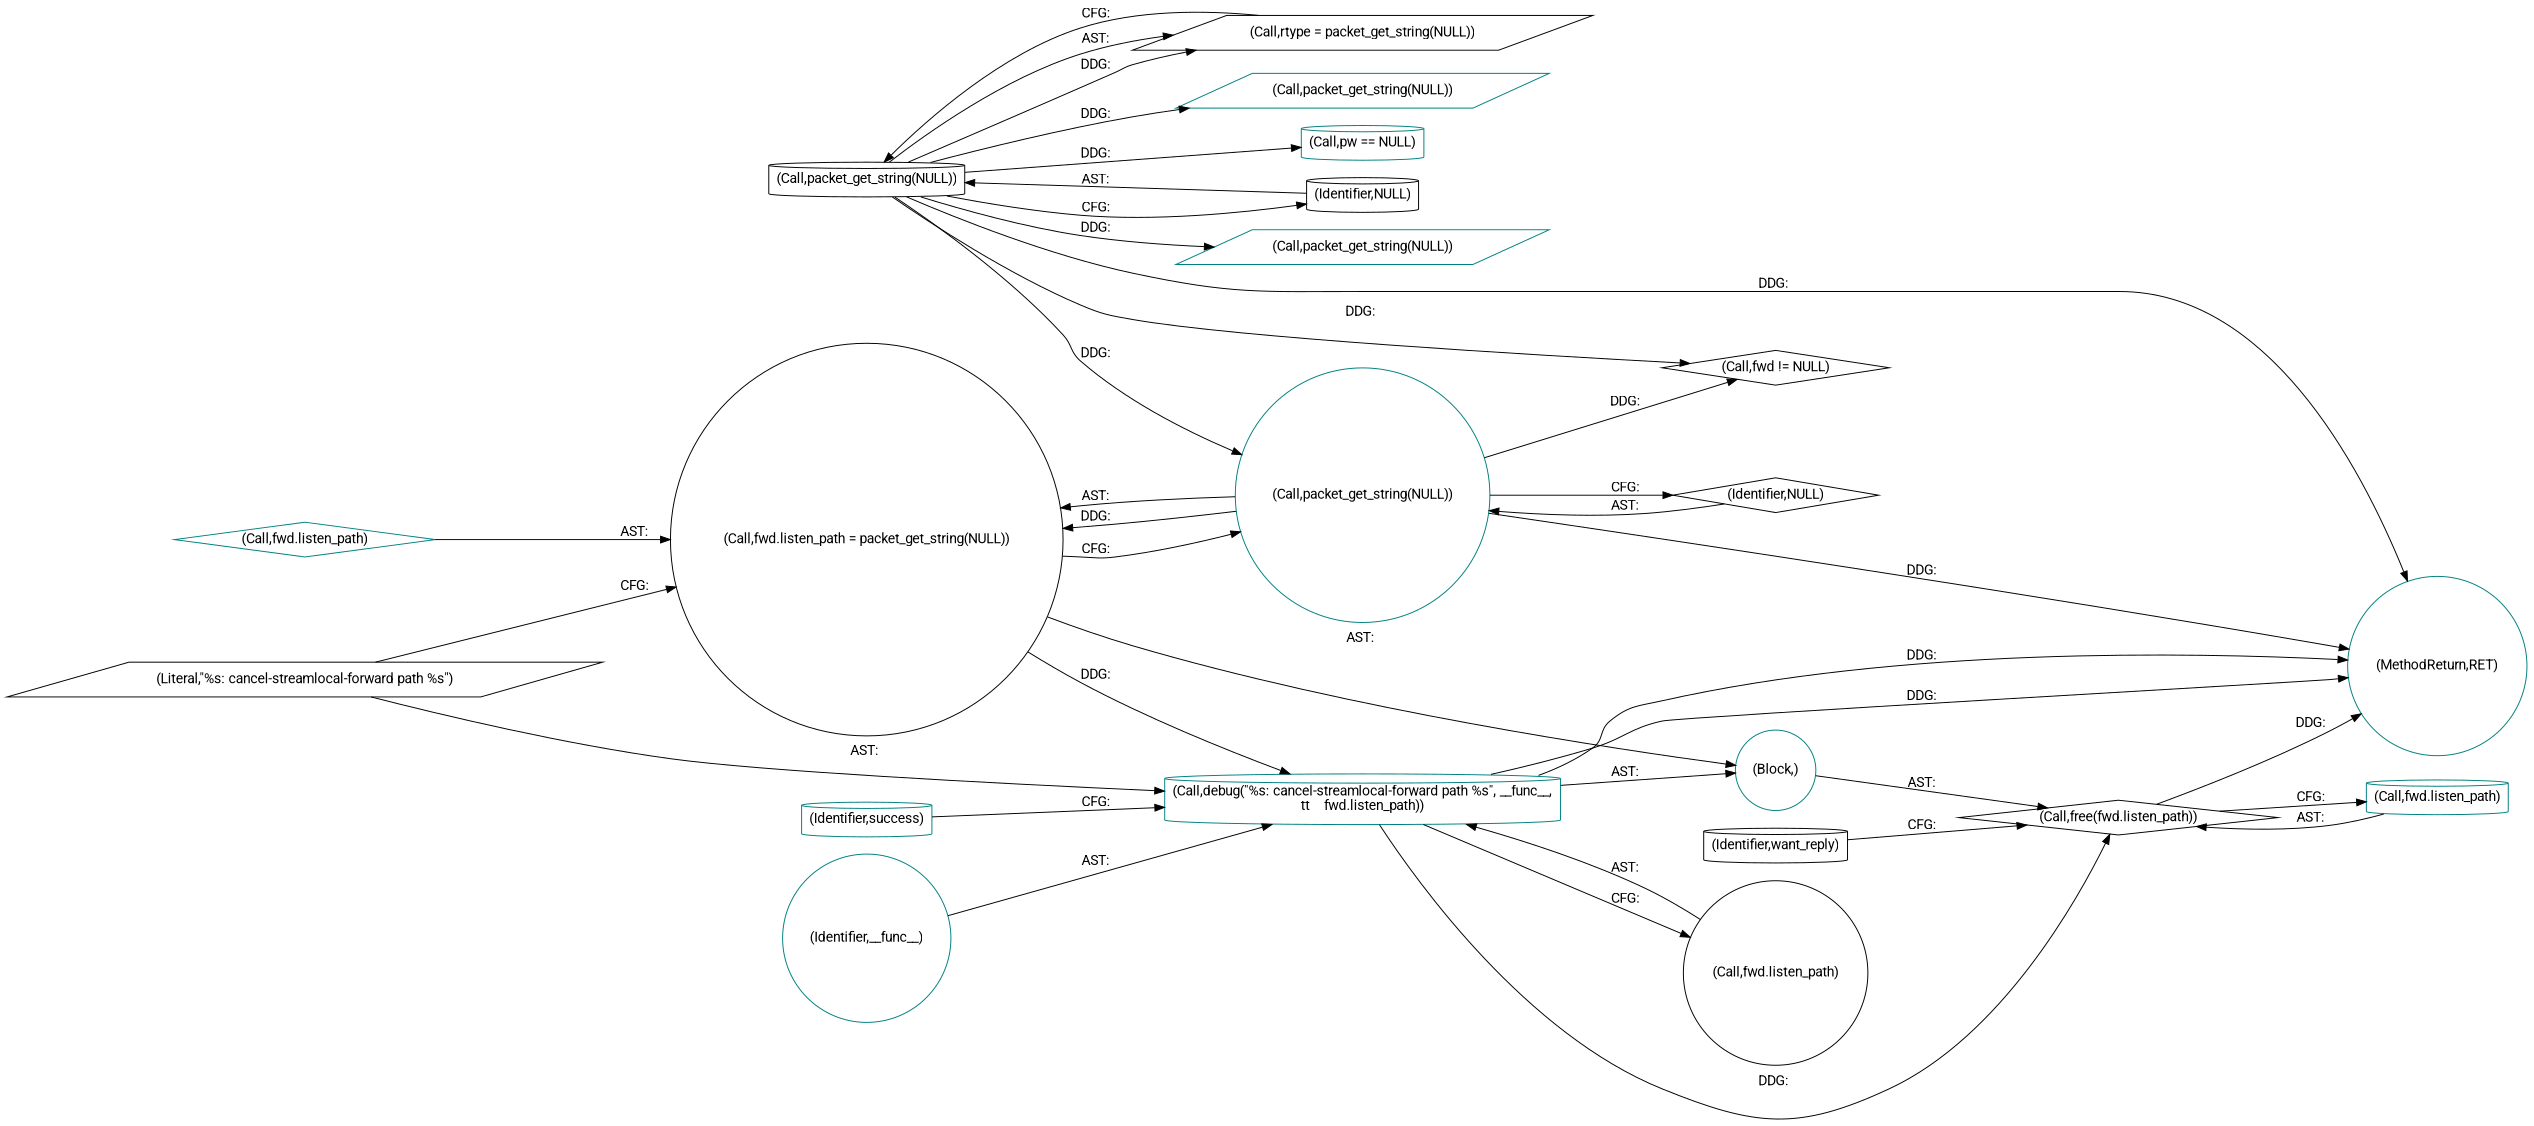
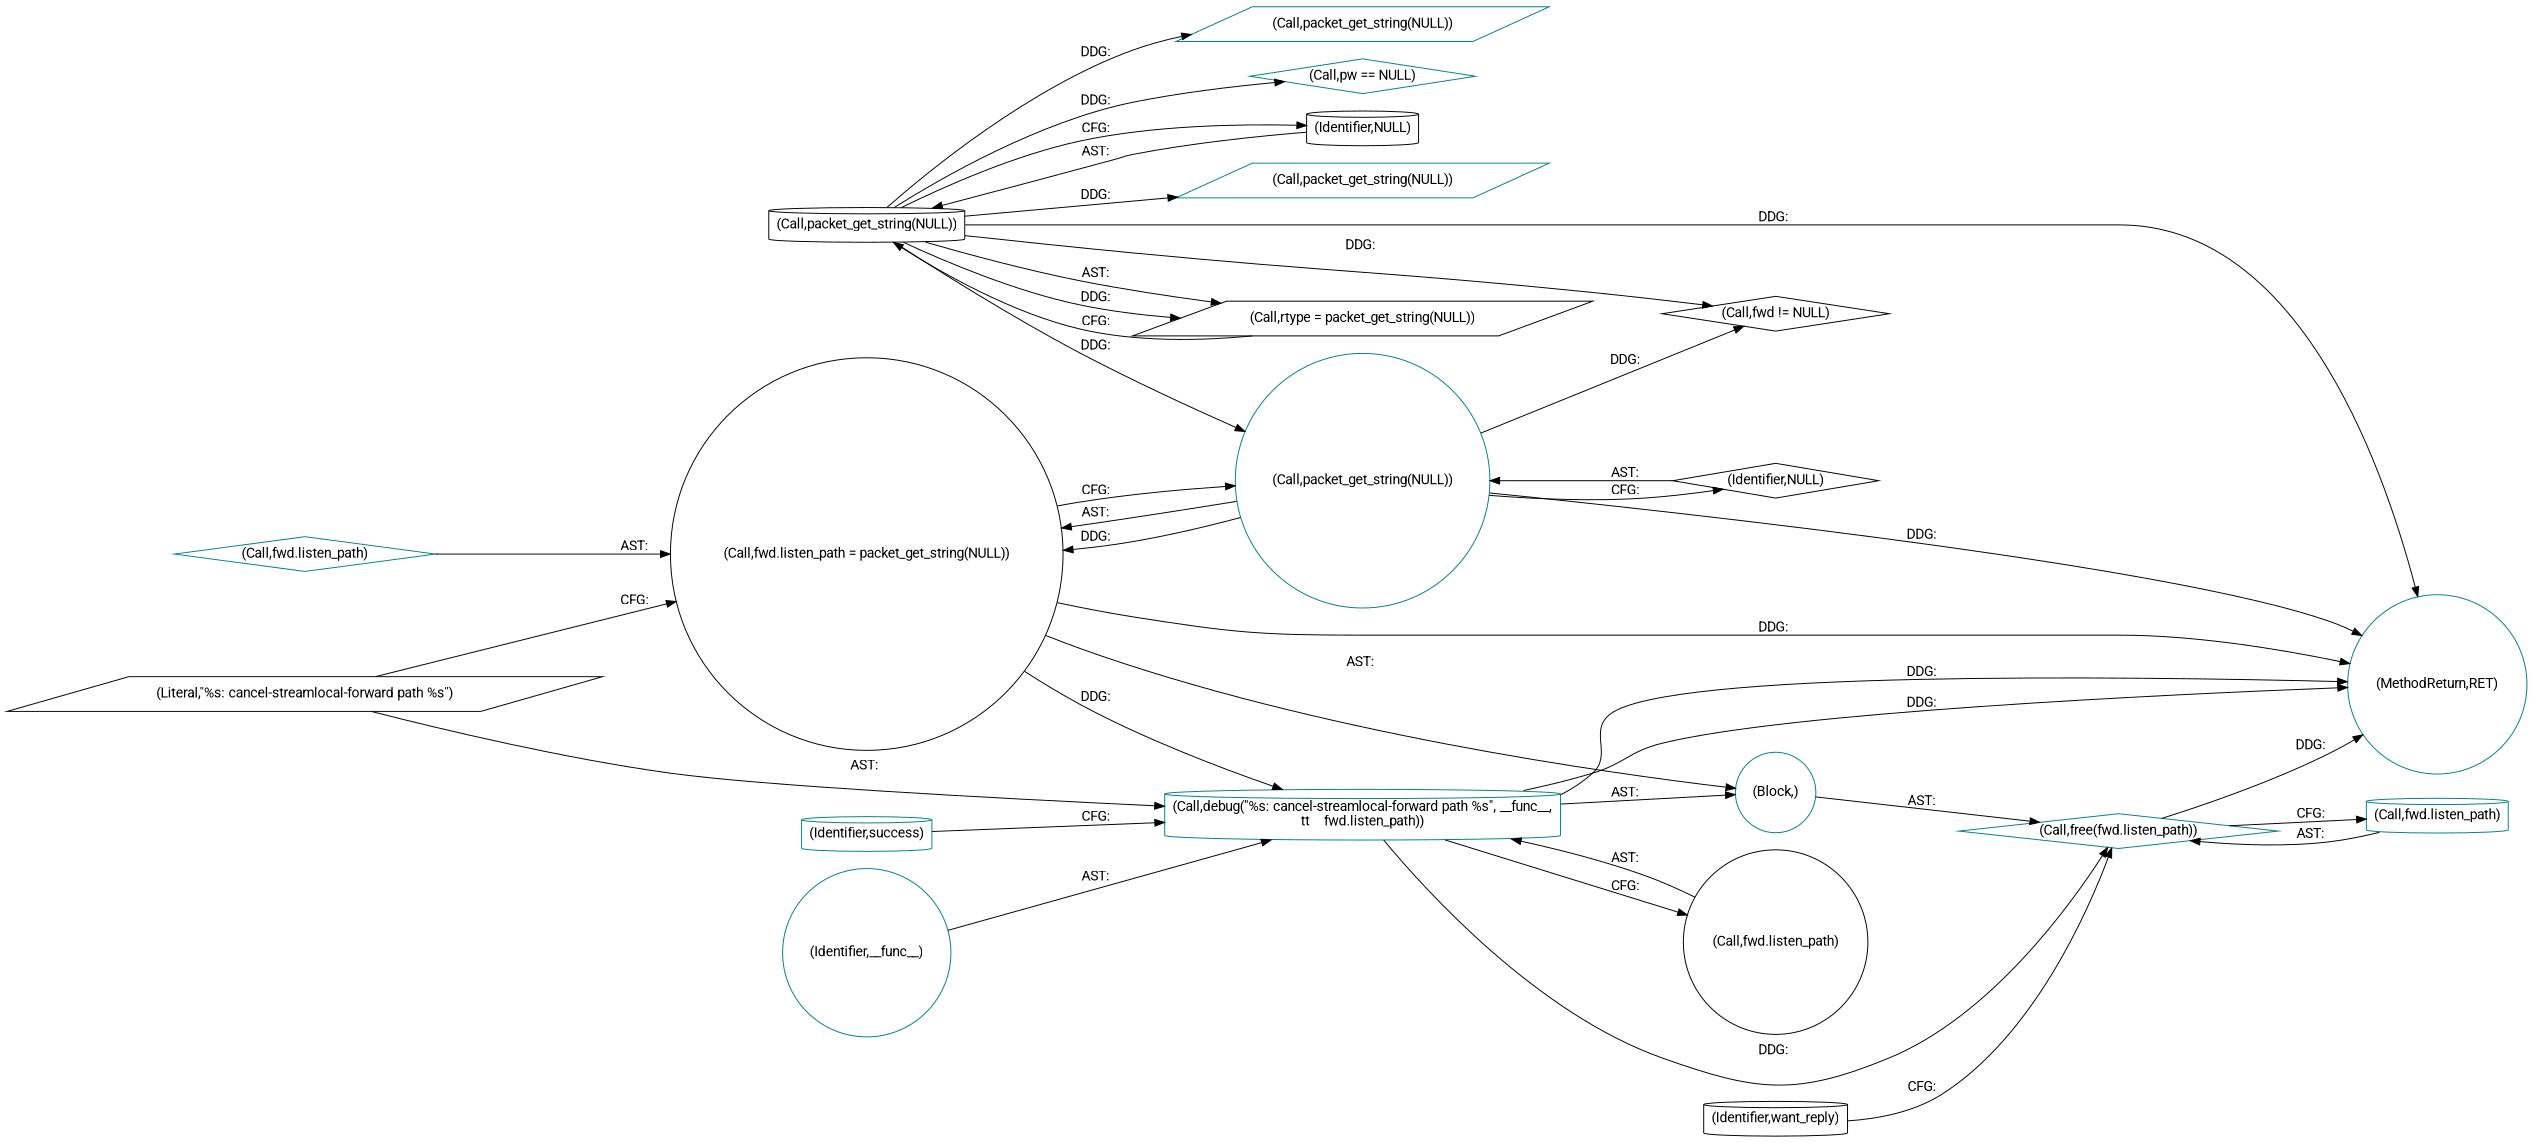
(1363, 143) -> (1363, 76)
none -> (1699, 635)
(2118, 818) -> (2118, 831)
